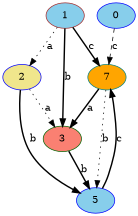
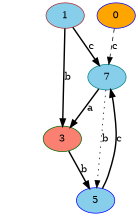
(116, 16) -> (116, 16)
(22, 77) -> none
(107, 77) -> (107, 77)
